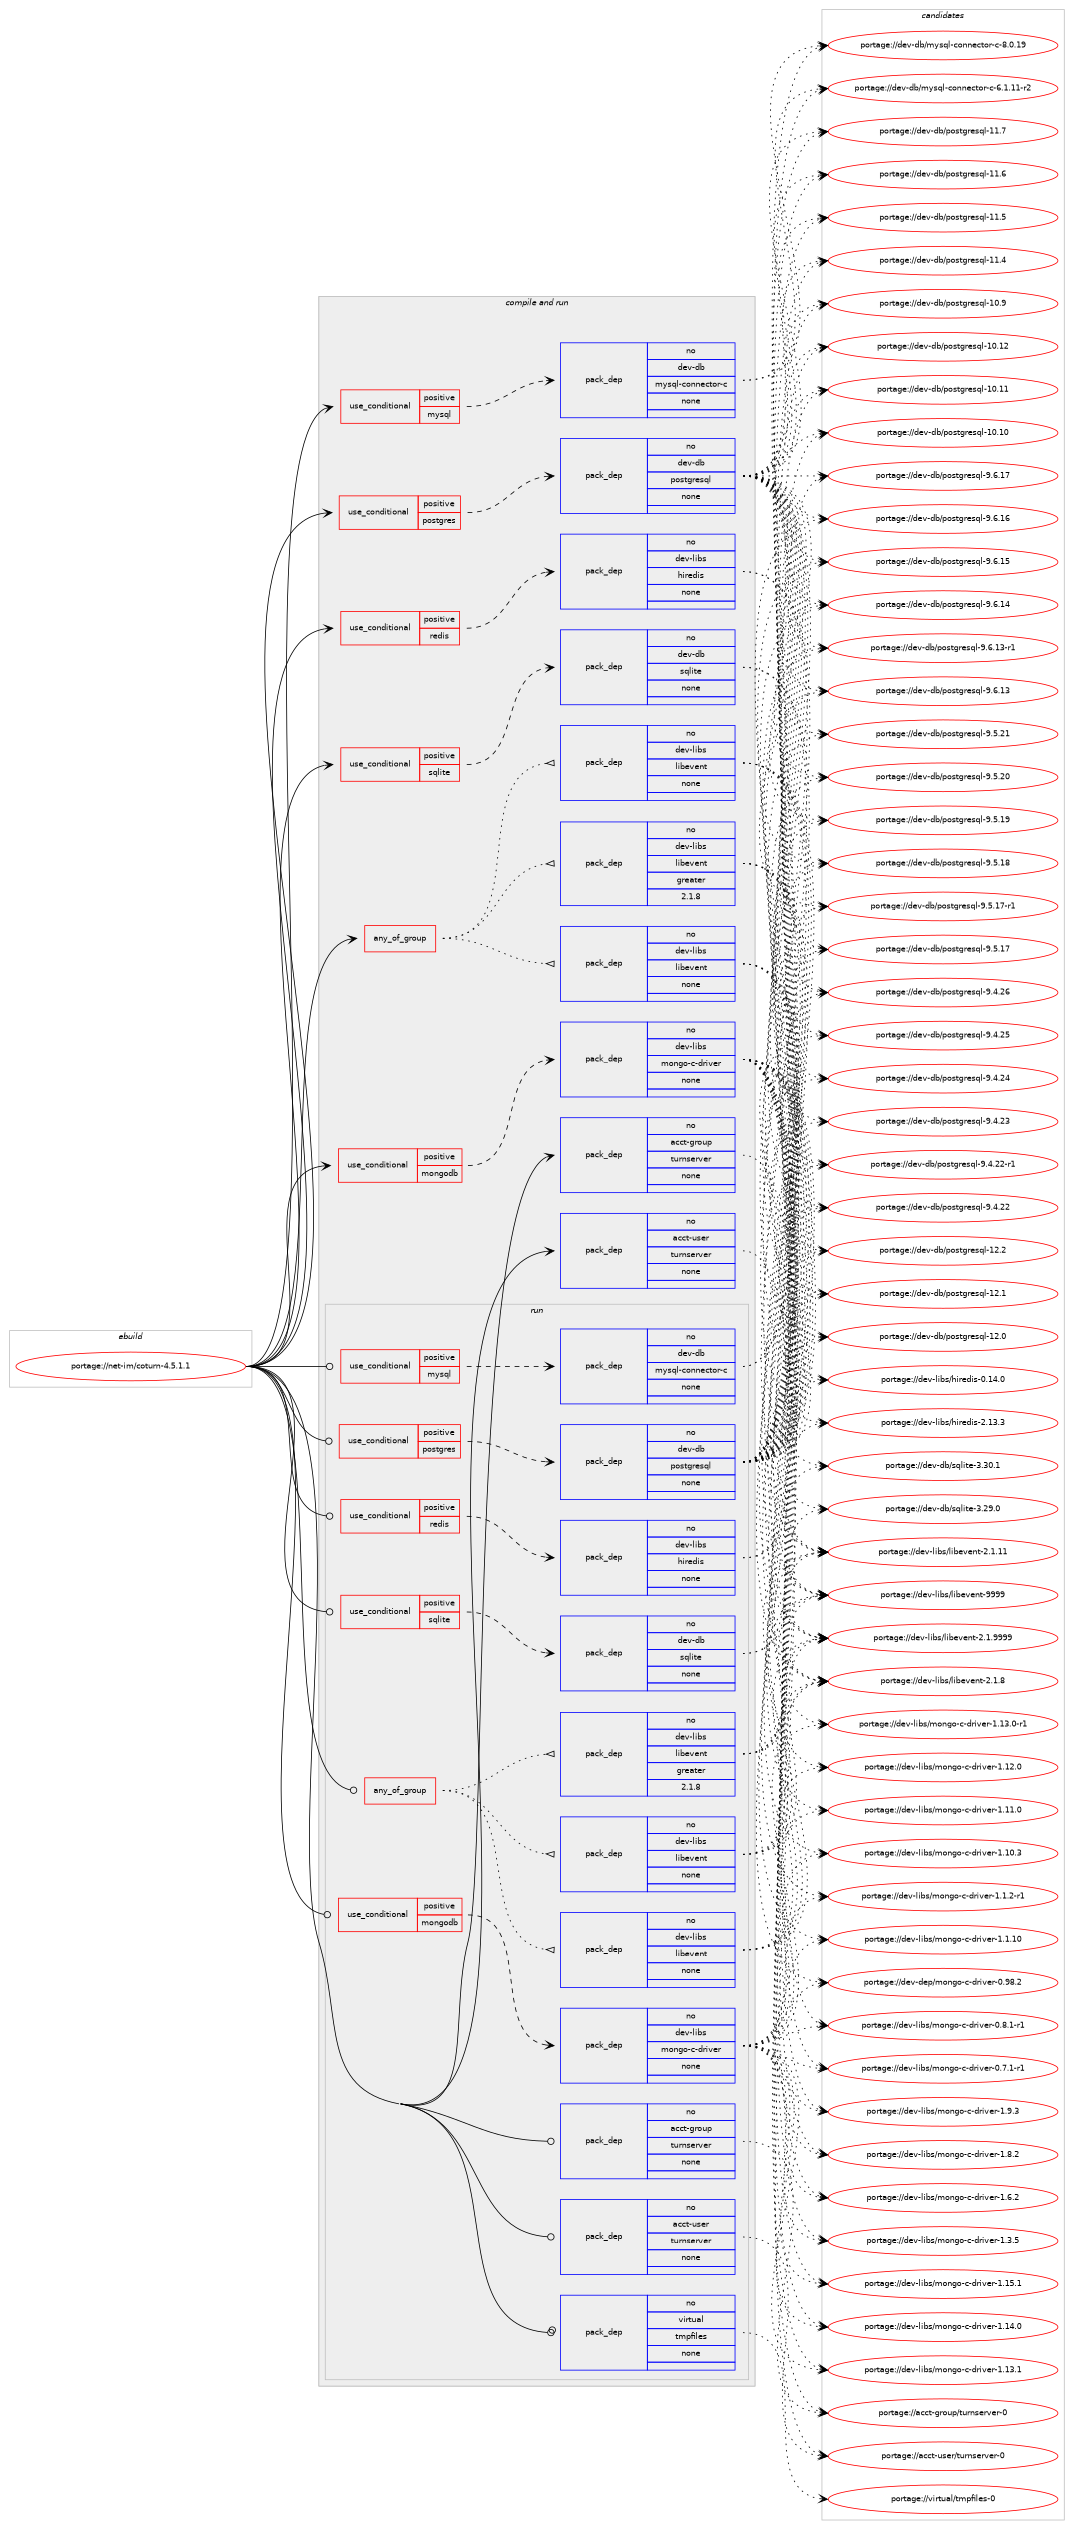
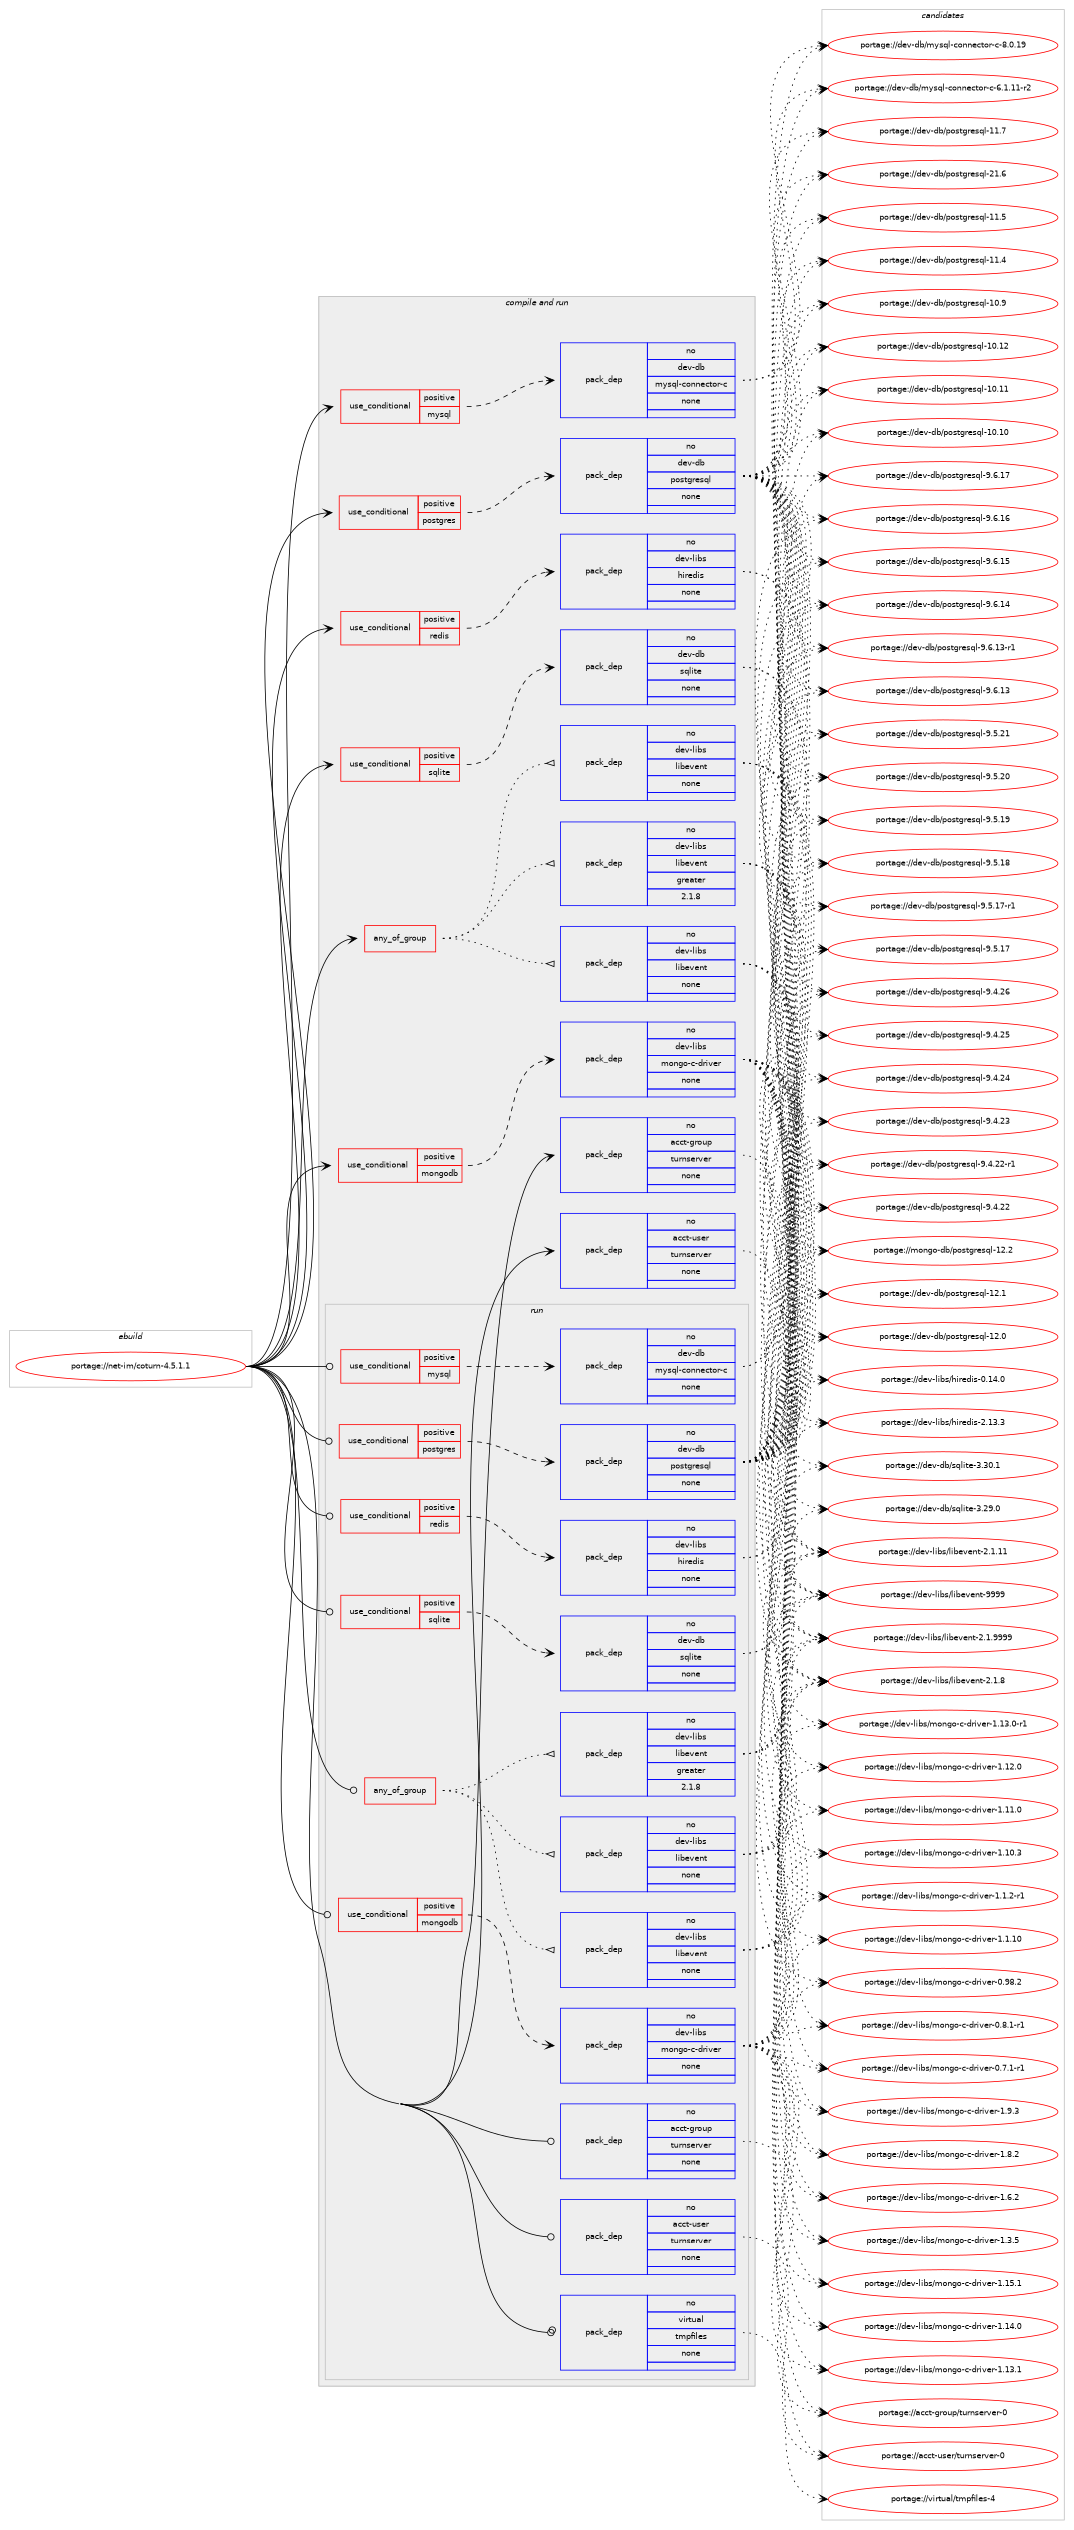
(943, 175) -> (943, 175)
(943, 1251) -> (943, 1251)
(943, 1983) -> (943, 1983)
(943, 2499) -> (943, 2499)
